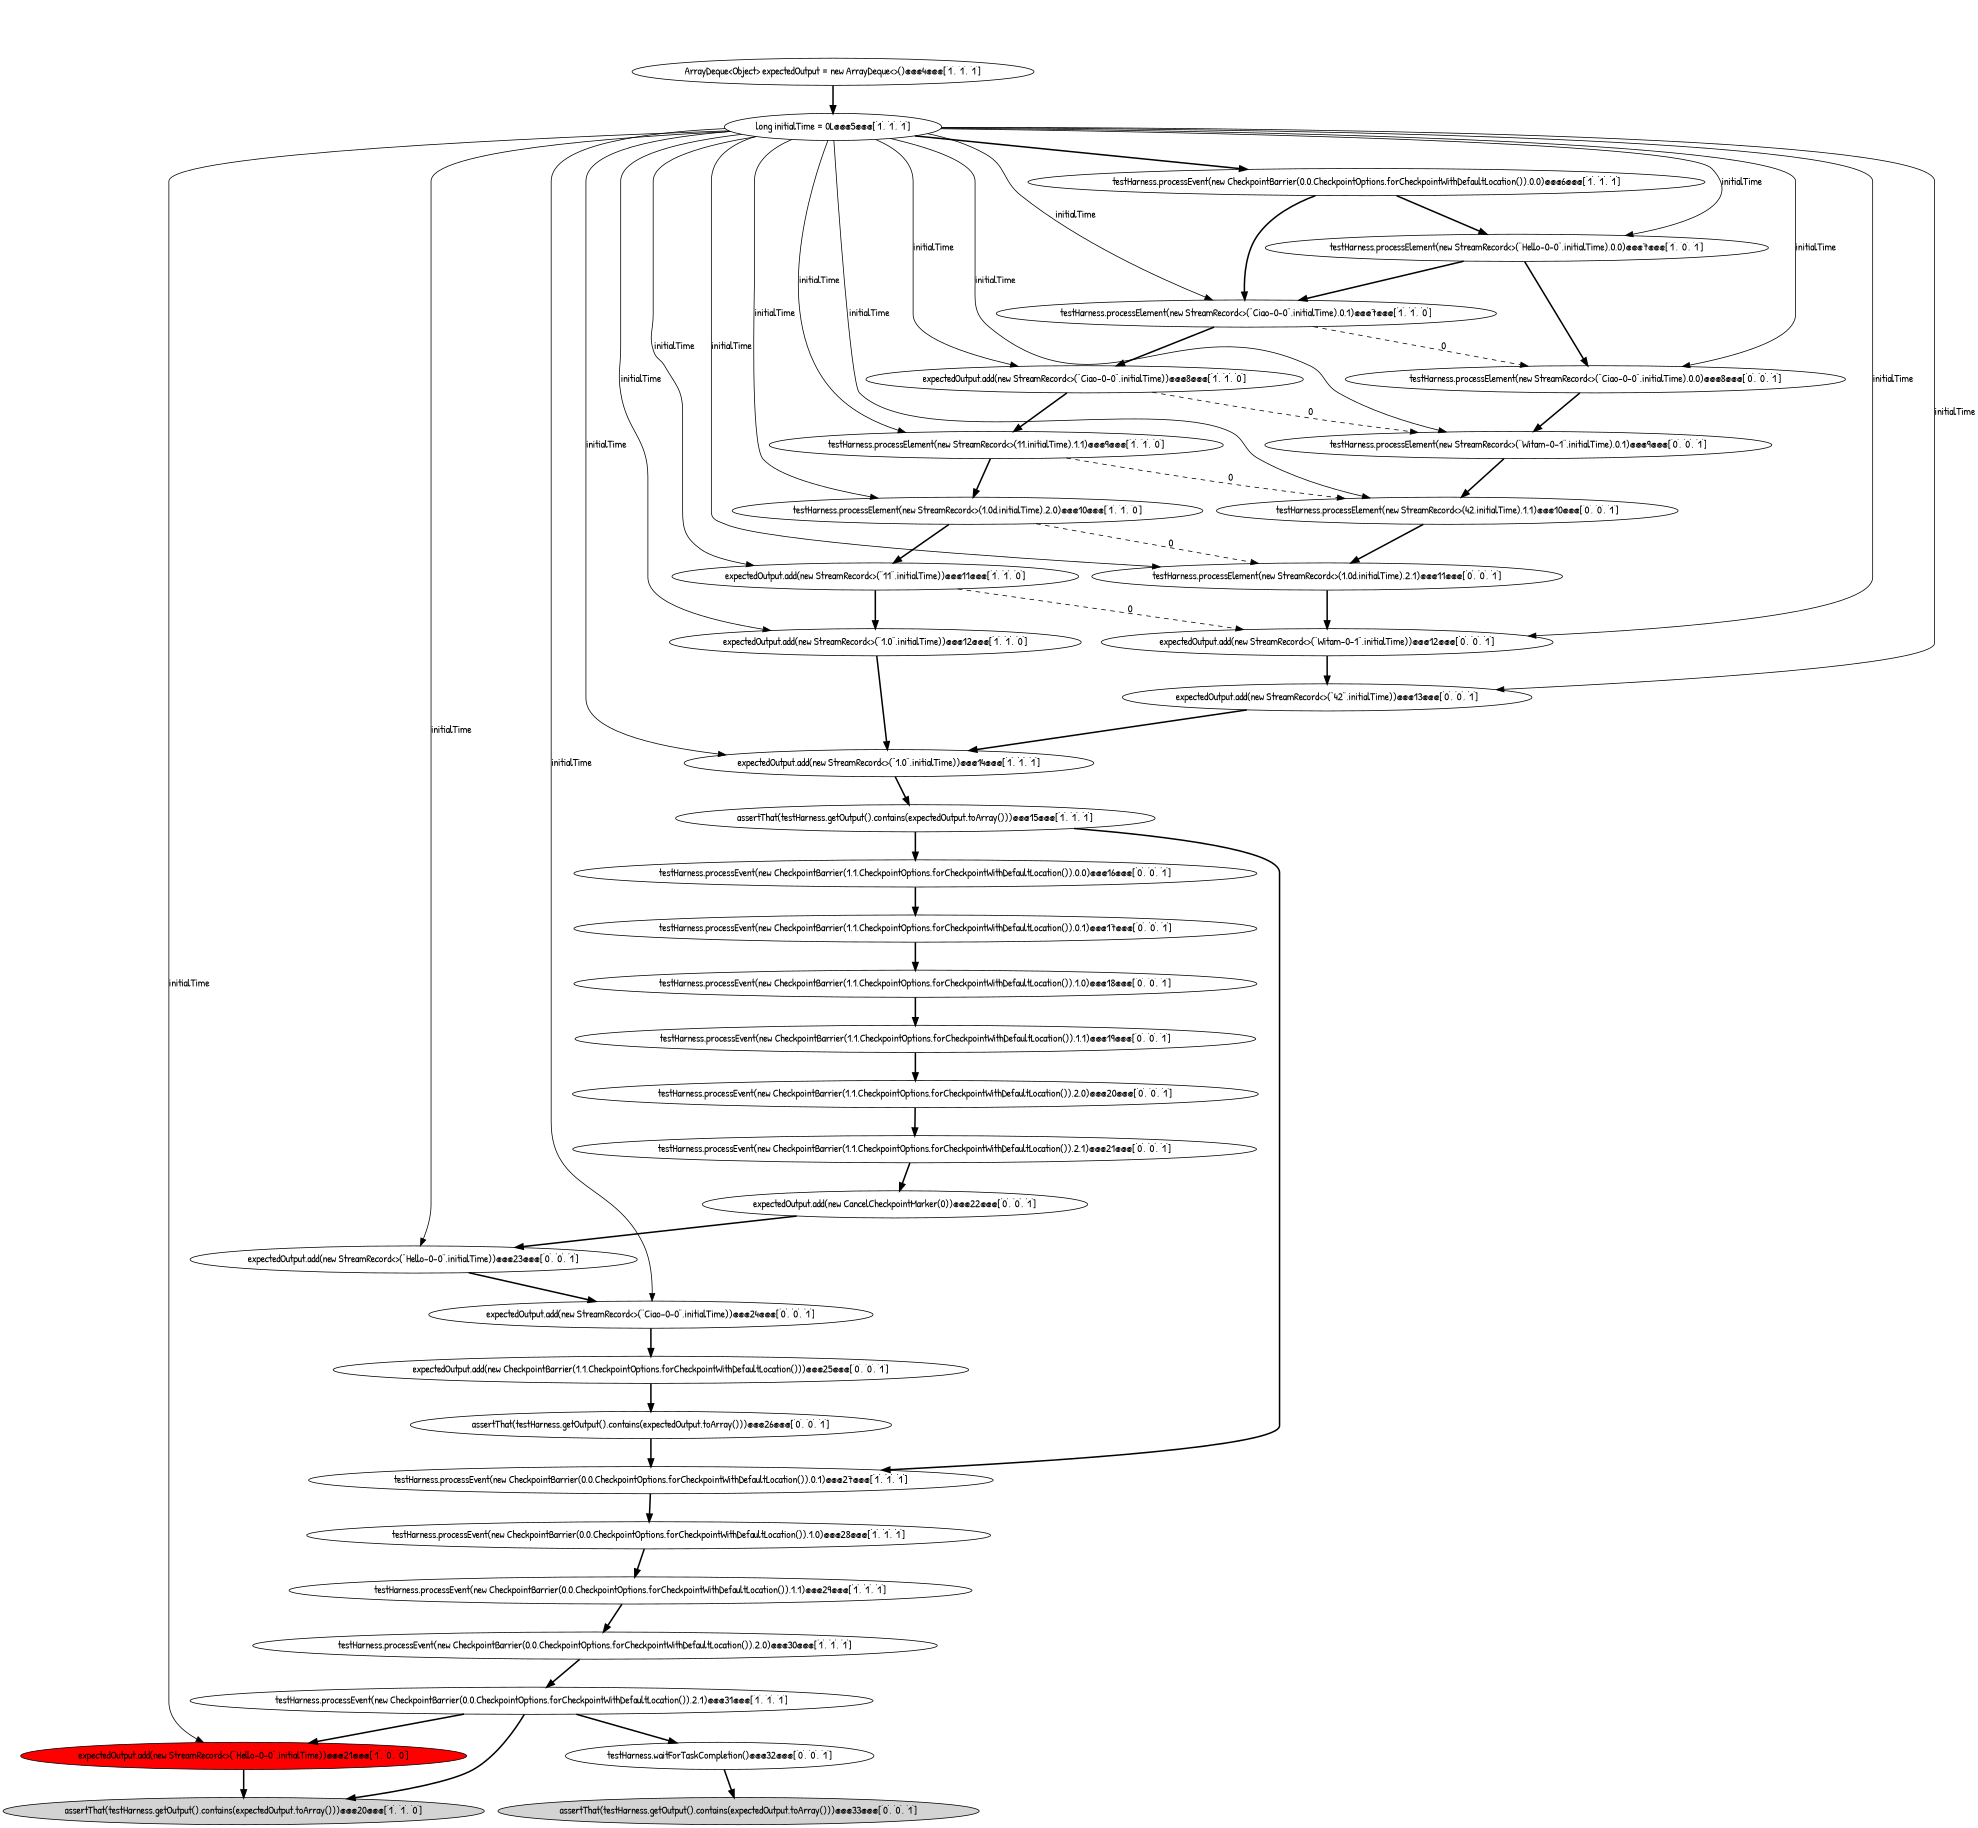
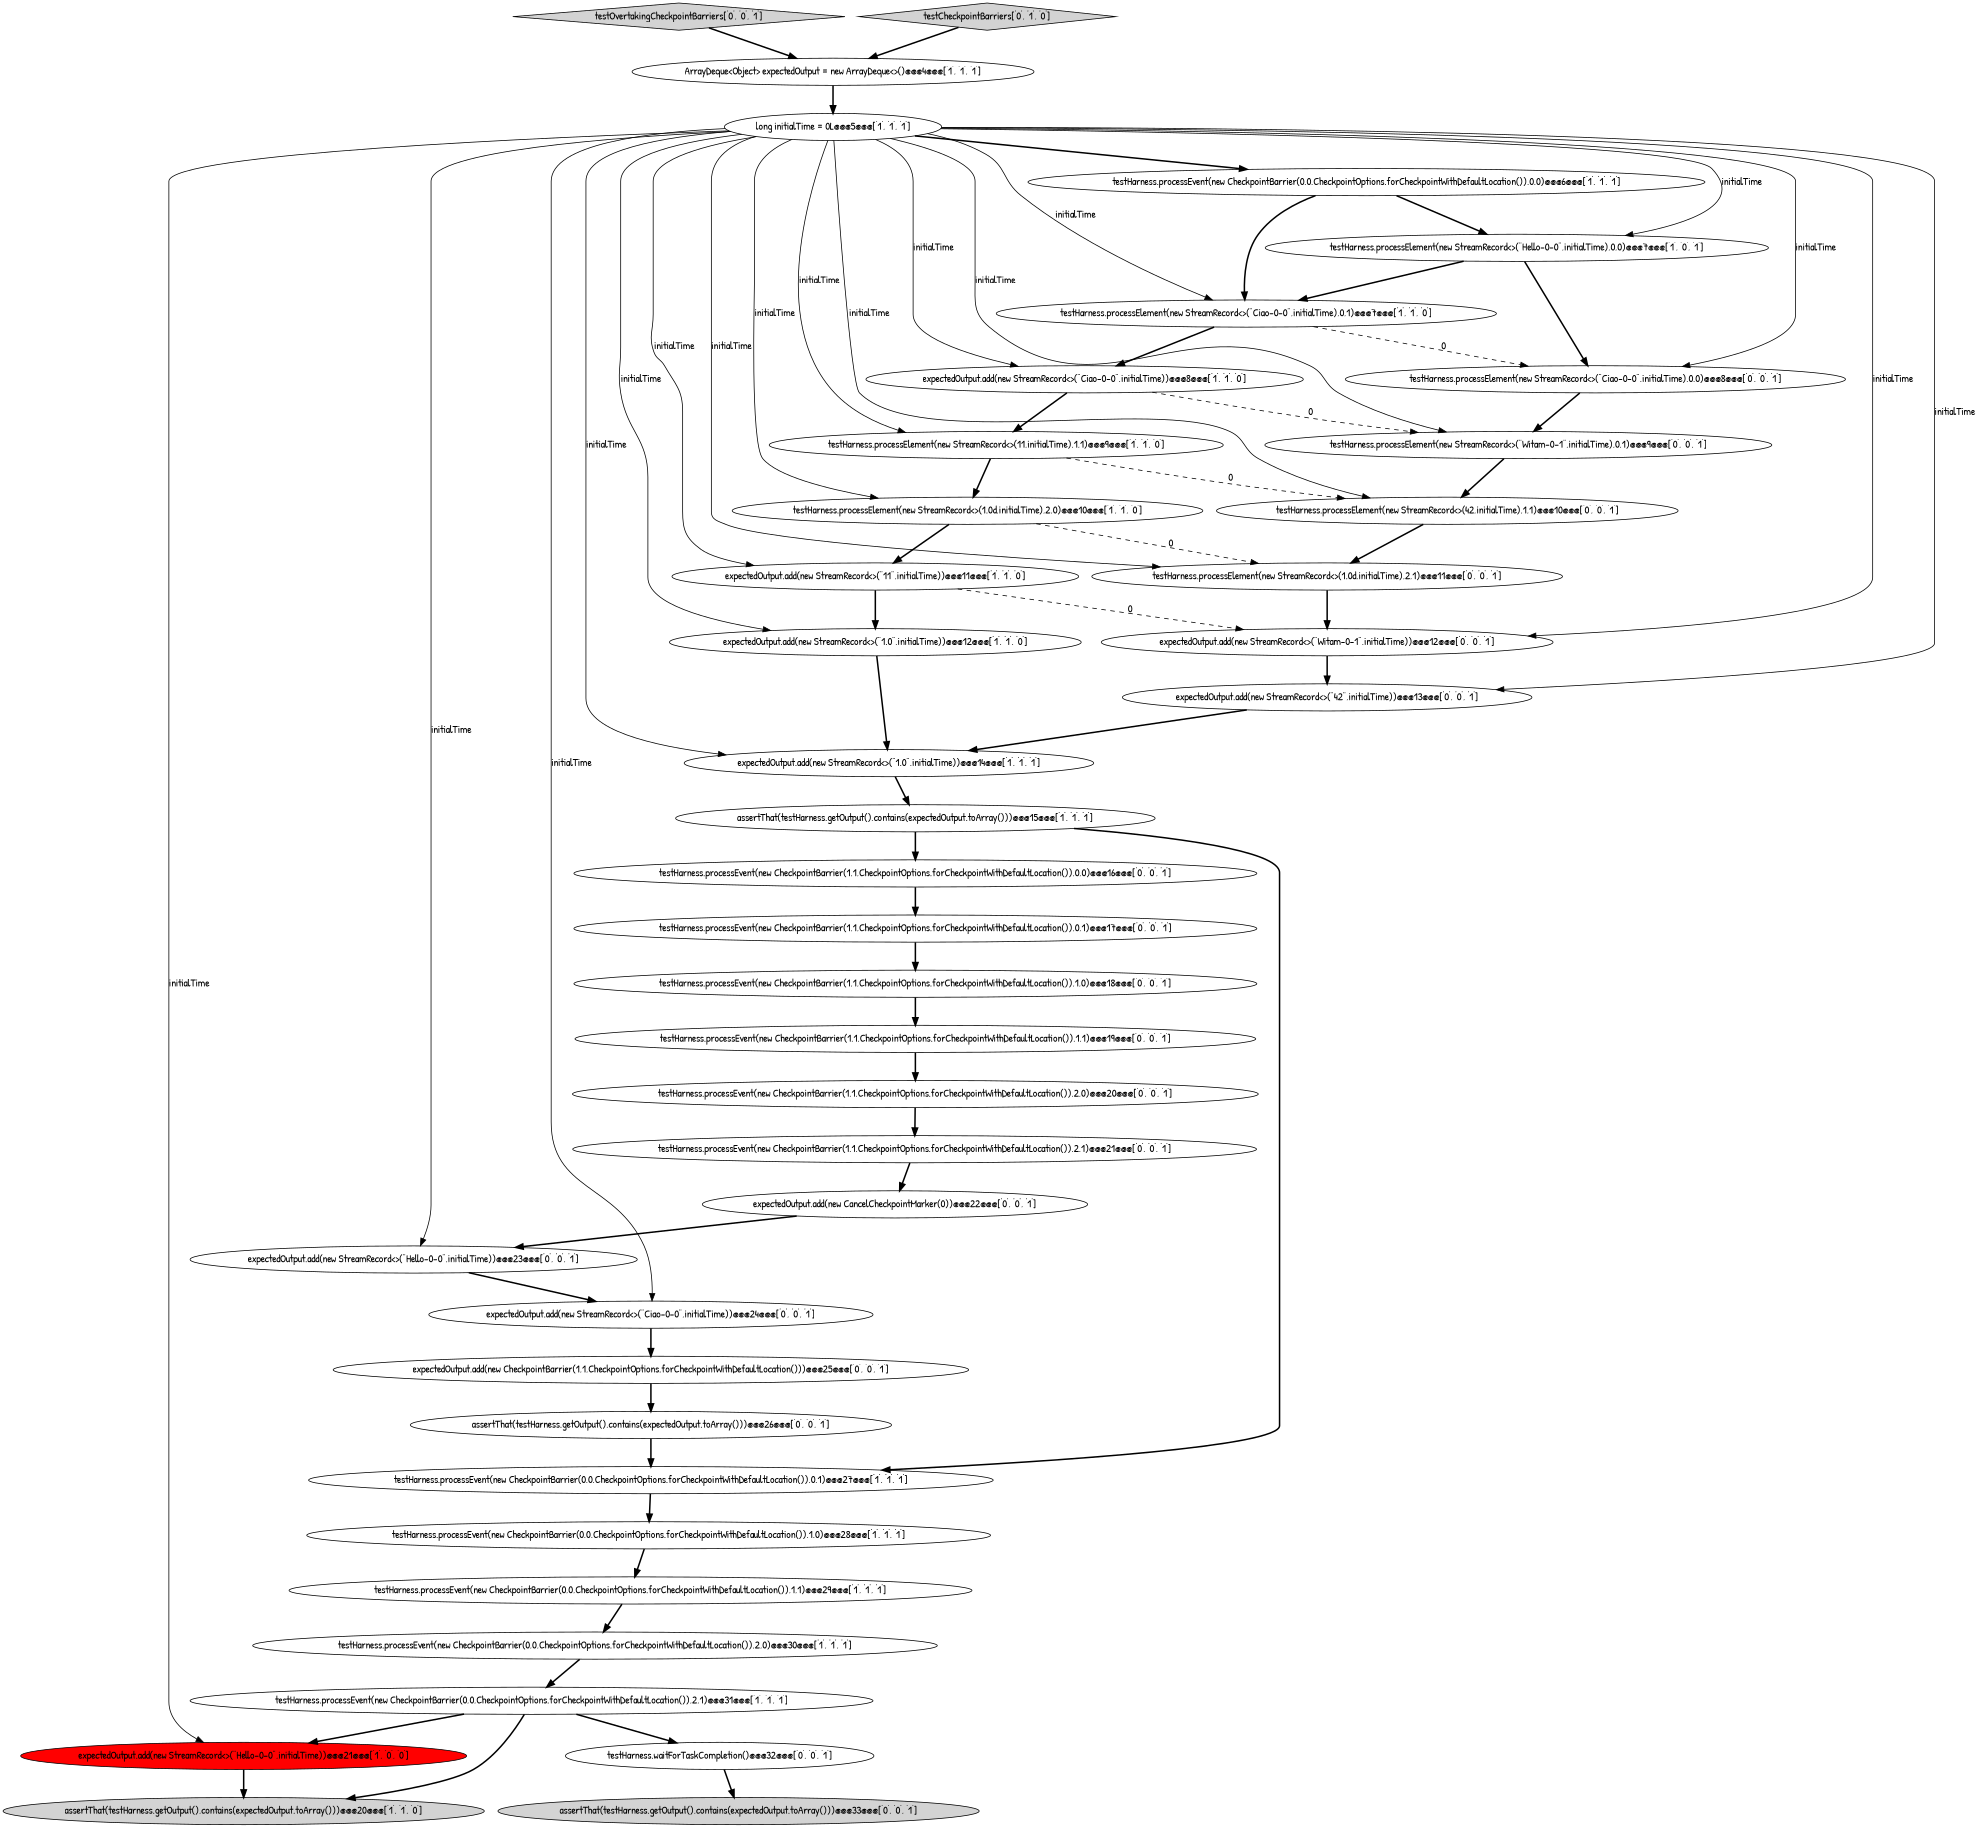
none -> (679, 17)
none -> (987, 17)
